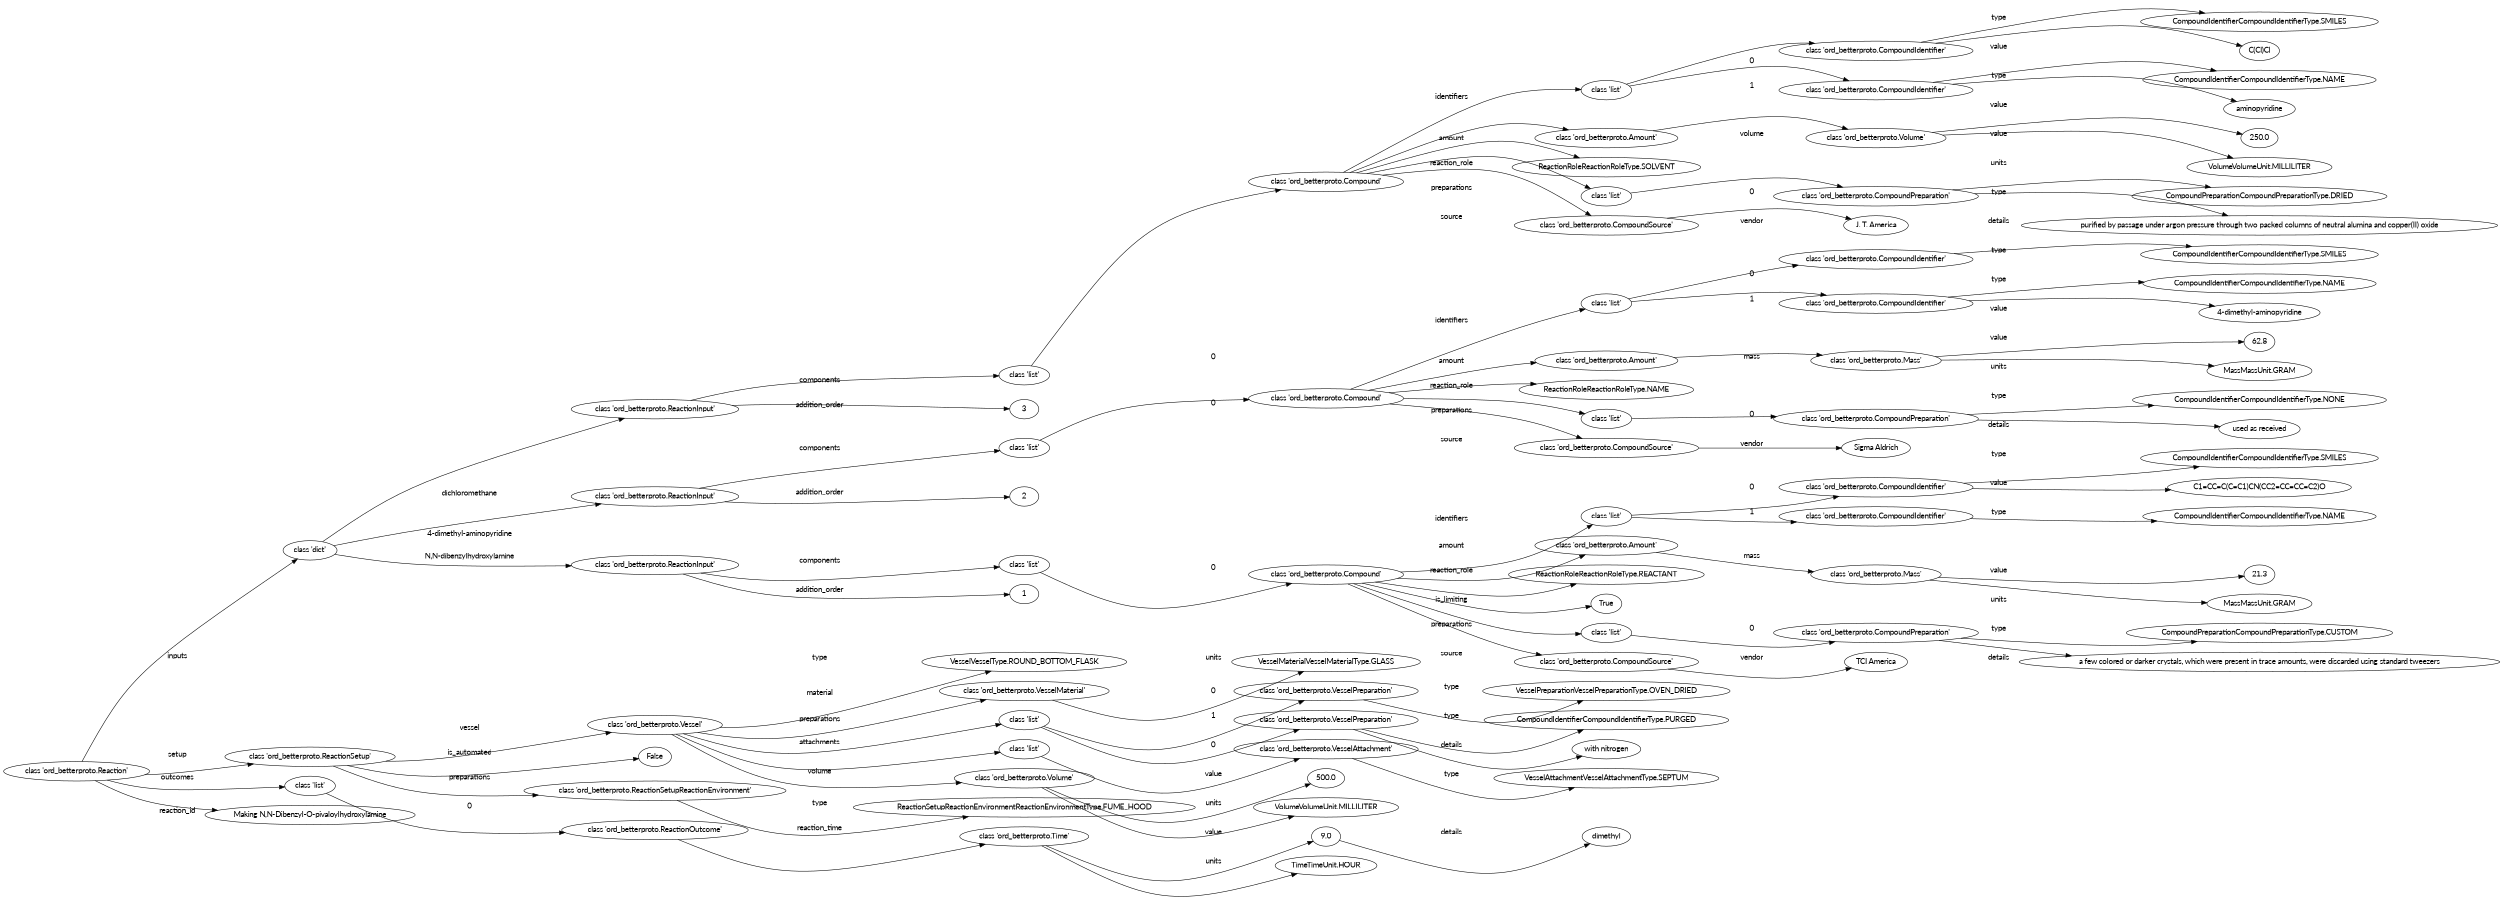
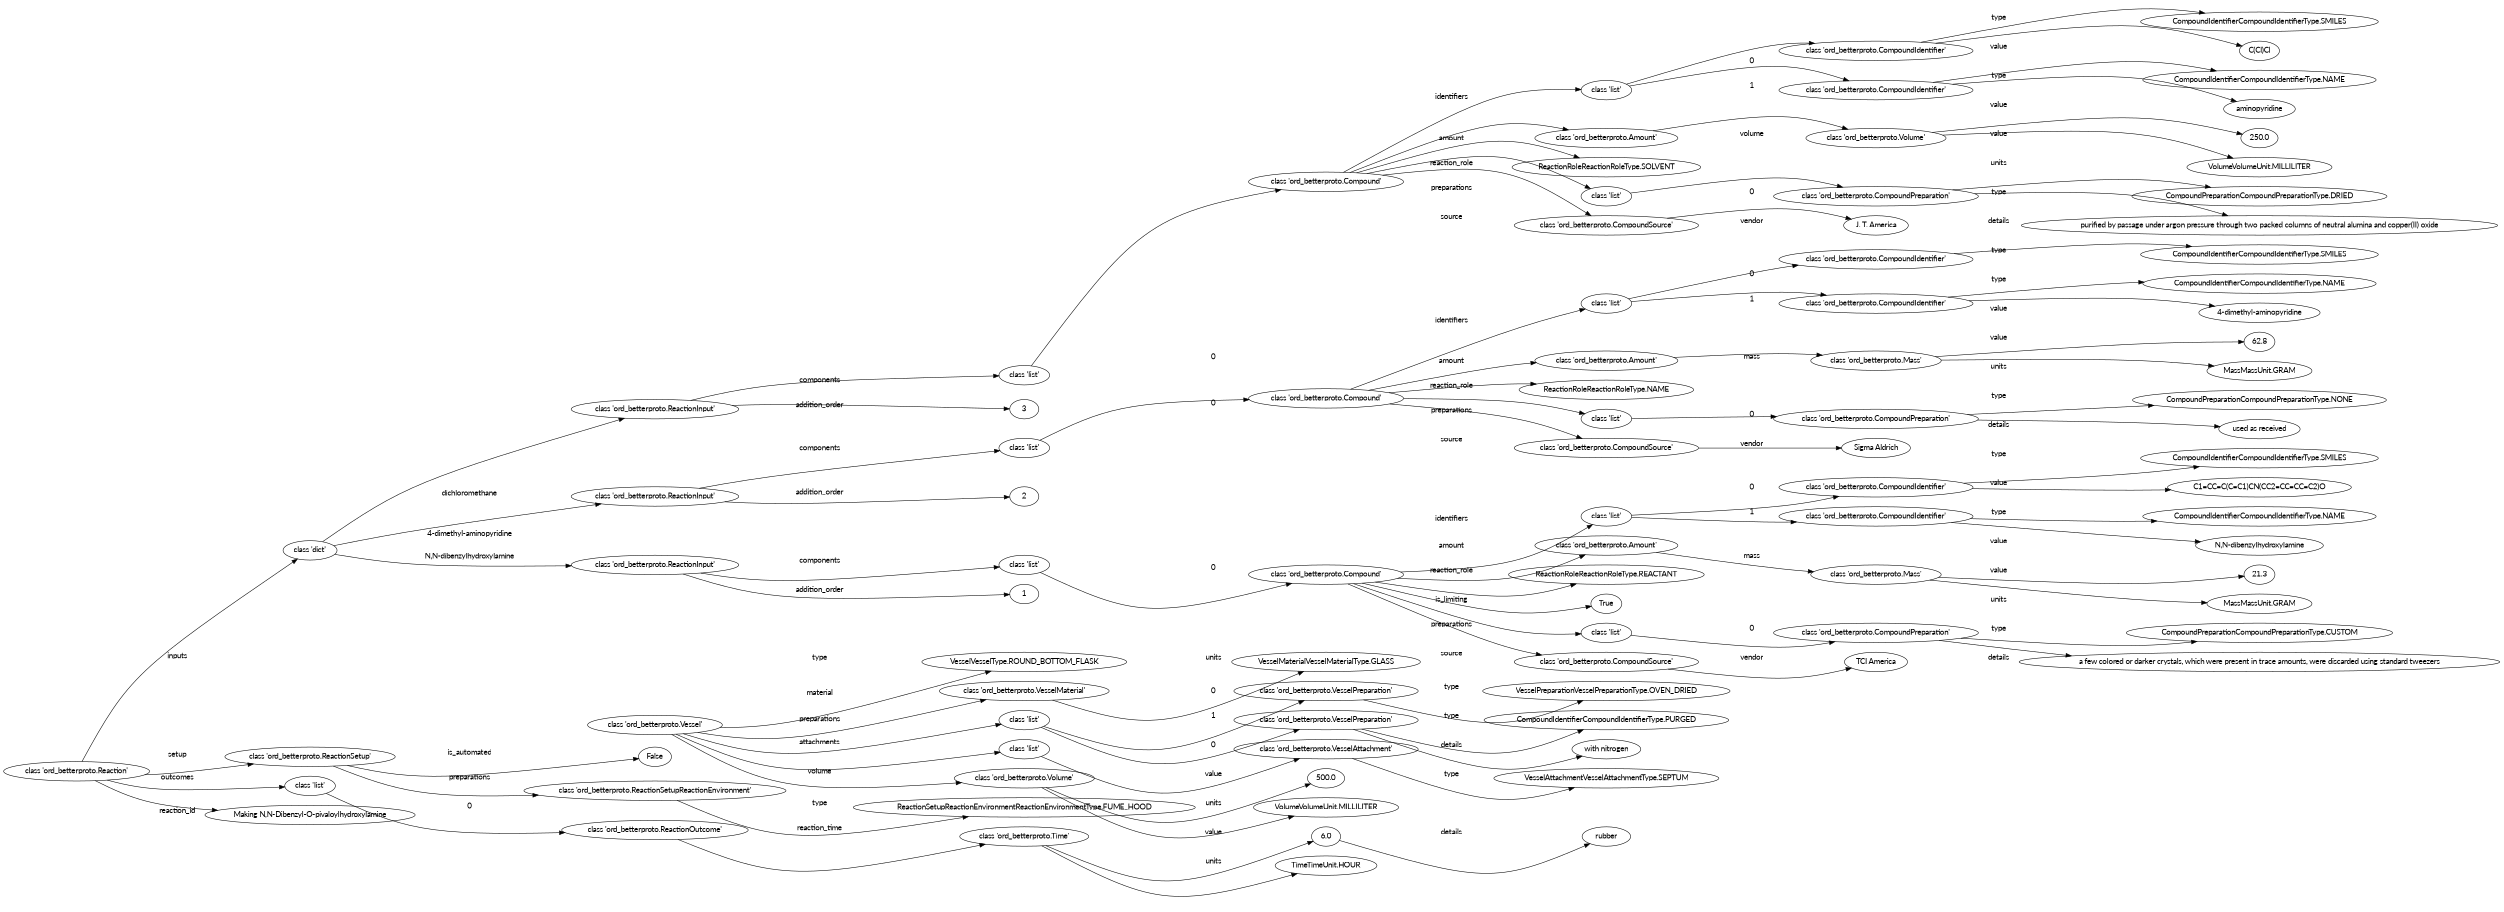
(2259, 400) -> (2259, 400)
none -> (2259, 546)
(496, 751) -> none
(1326, 837) -> (1326, 837)
(1606, 837) -> (1606, 837)
